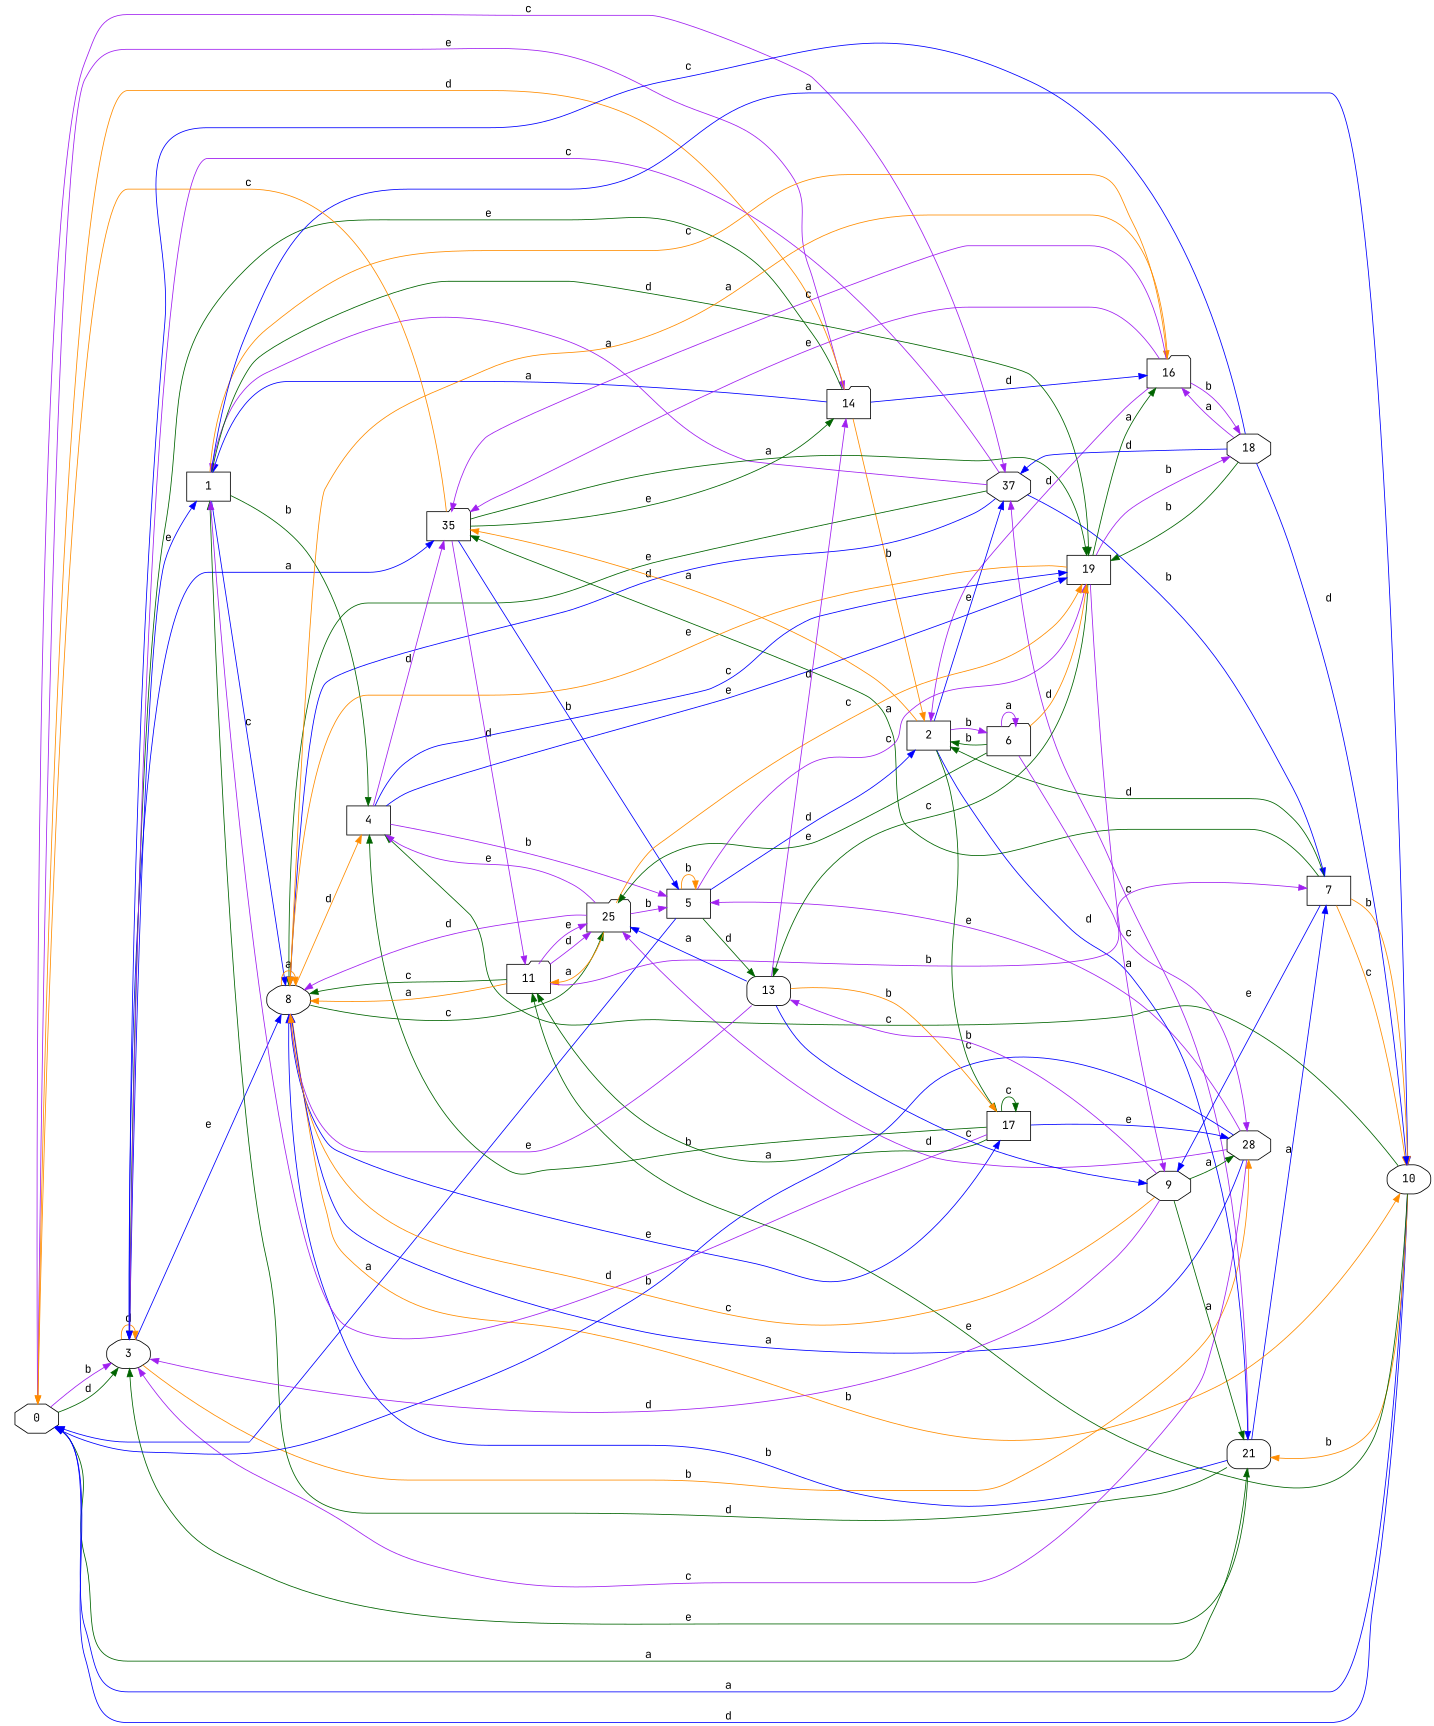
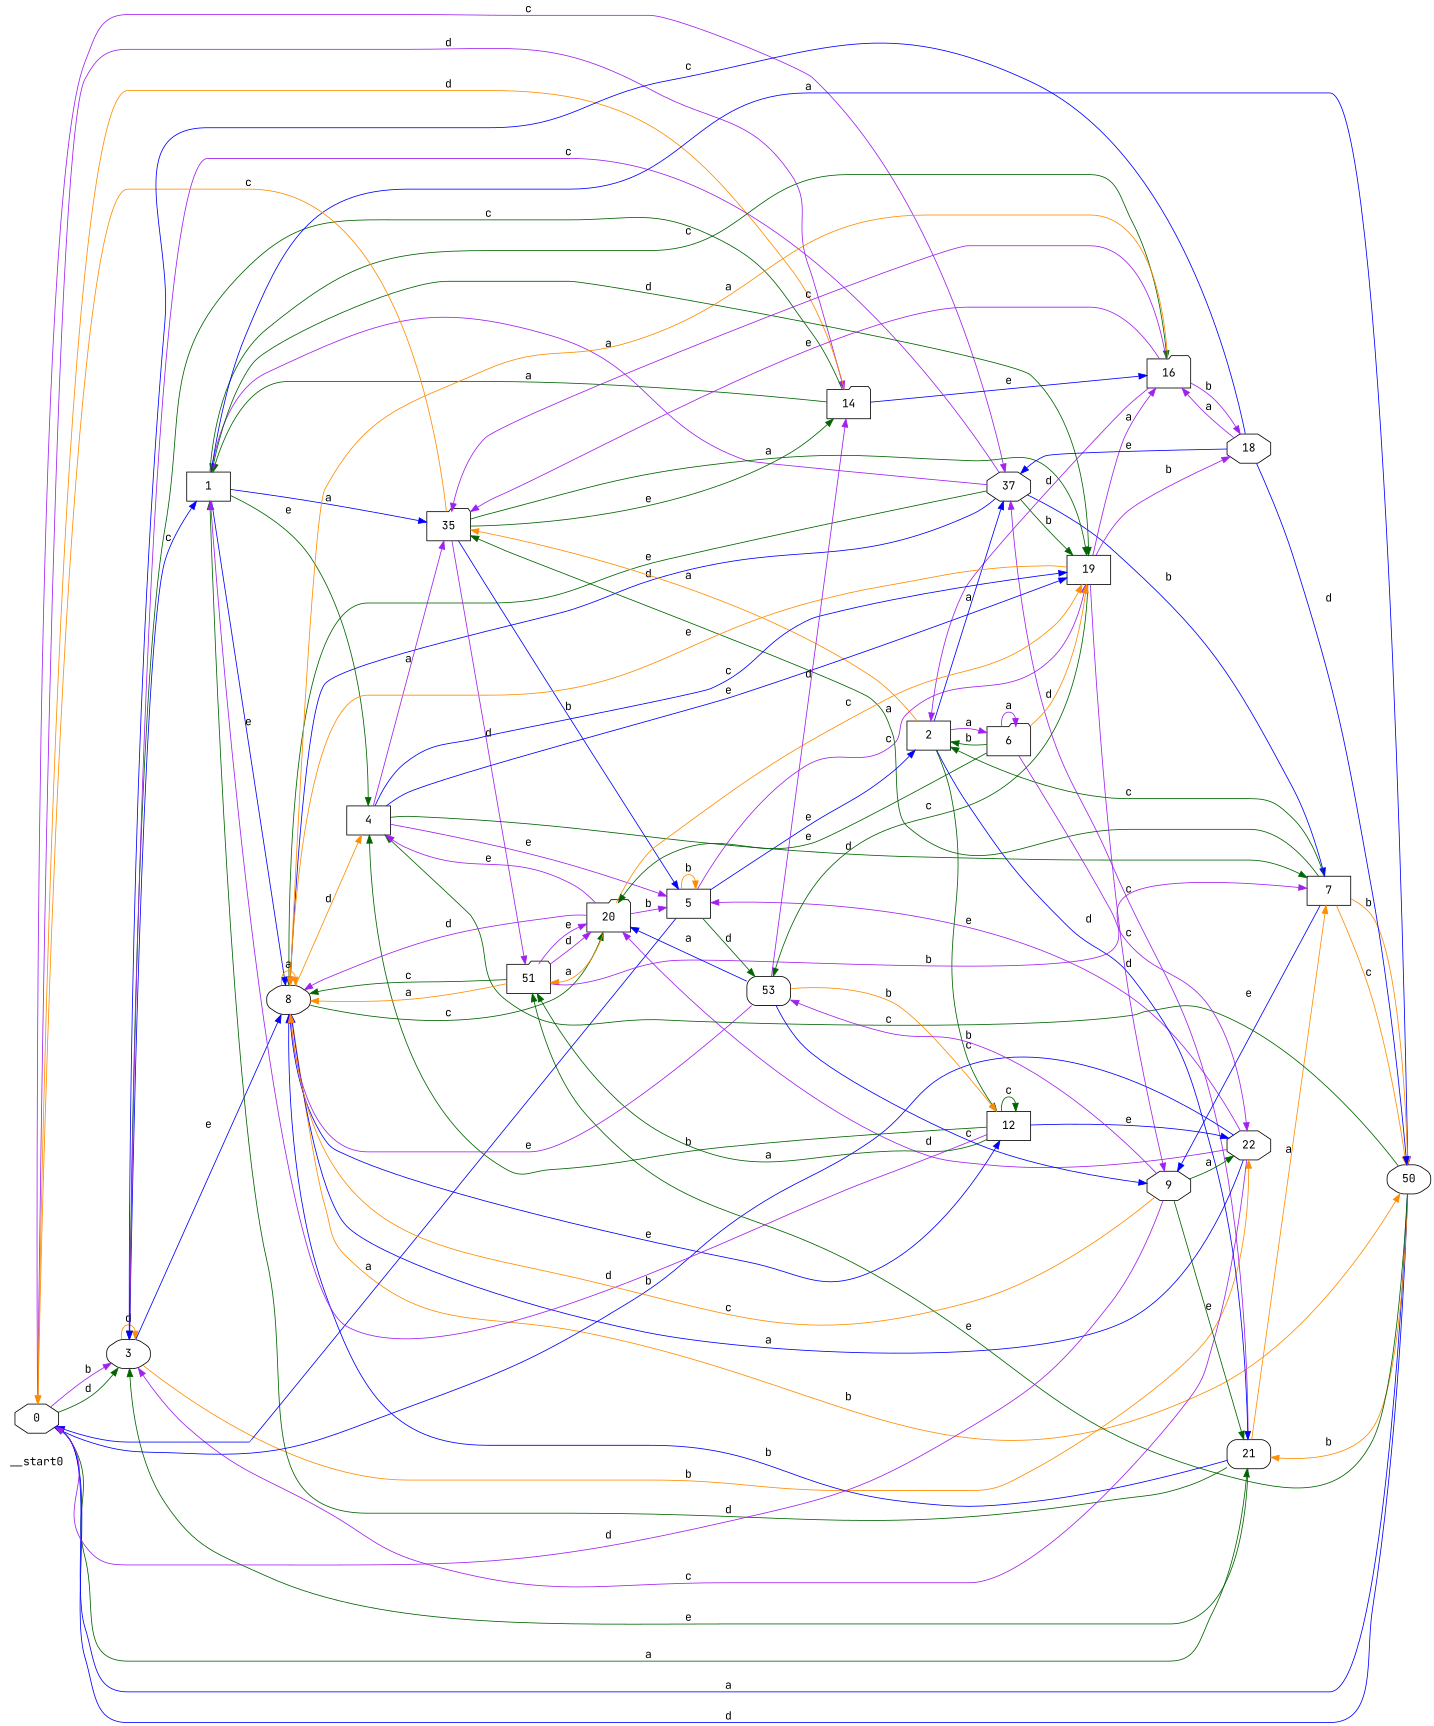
(449, 43) -> (449, 43)
(489, 214) -> (489, 214)
(698, 242) -> (698, 242)
(1009, 381) -> (1009, 381)
(499, 382) -> (499, 382)
(1129, 446) -> (1129, 446)
(1113, 472) -> (1113, 472)
(289, 510) -> (289, 510)
(1185, 518) -> (1043, 525)
(169, 538) -> (169, 538)
(888, 566) -> none
(969, 598) -> (969, 598)
(409, 659) -> (409, 659)
(249, 722) -> (249, 722)
(969, 723) -> (969, 723)
(154, 736) -> (330, 504)
(1129, 793) -> (1129, 793)
(809, 818) -> (809, 818)
(529, 843) -> (529, 843)
none -> (823, 852)
(609, 917) -> (609, 917)
(1129, 964) -> (1129, 964)
(529, 979) -> (529, 979)
(769, 991) -> (769, 991)
(1009, 1126) -> (1009, 1126)
(1249, 1145) -> (1249, 1145)
(1288, 1177) -> (1288, 1177)
(1409, 1179) -> (1409, 1179)
(1209, 1307) -> (1209, 1307)
(689, 1408) -> (626, 1543)
none -> (37, 1462)
